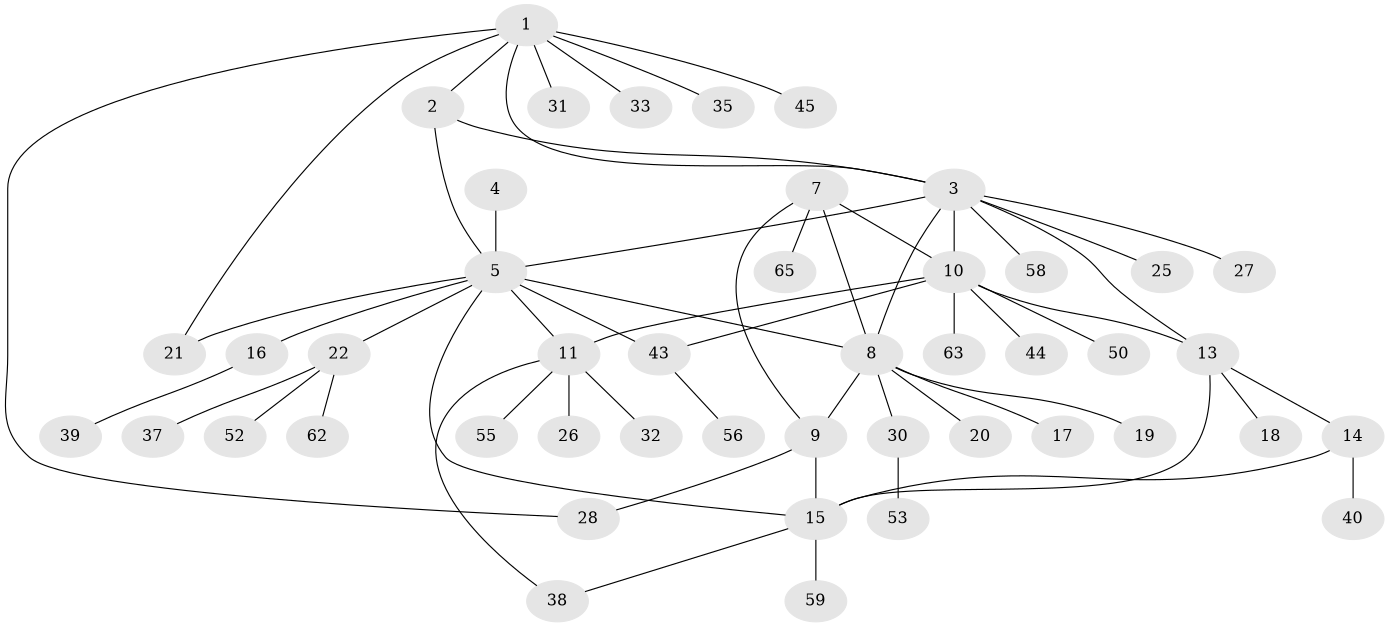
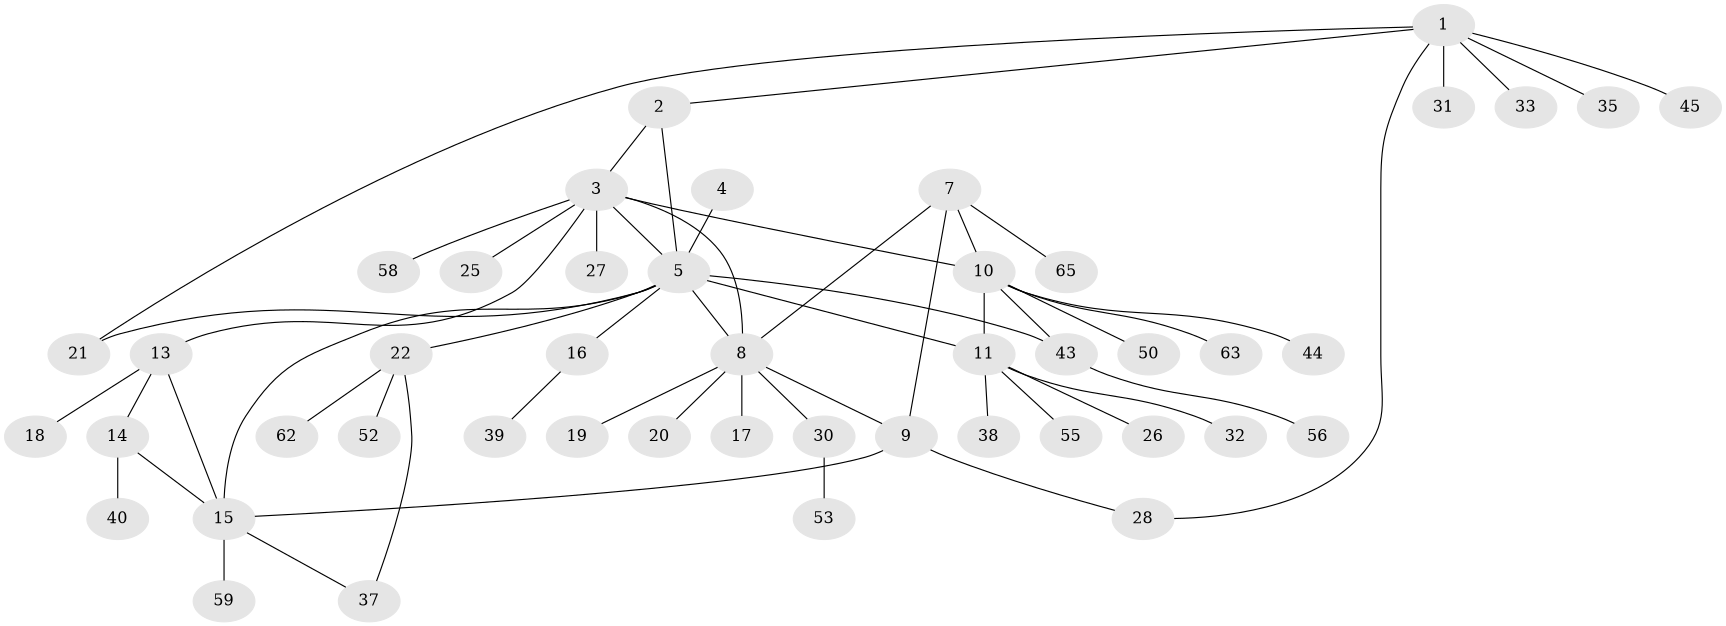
(675, 165) -> none
(1080, 314) -> none
(687, 560) -> (296, 560)
